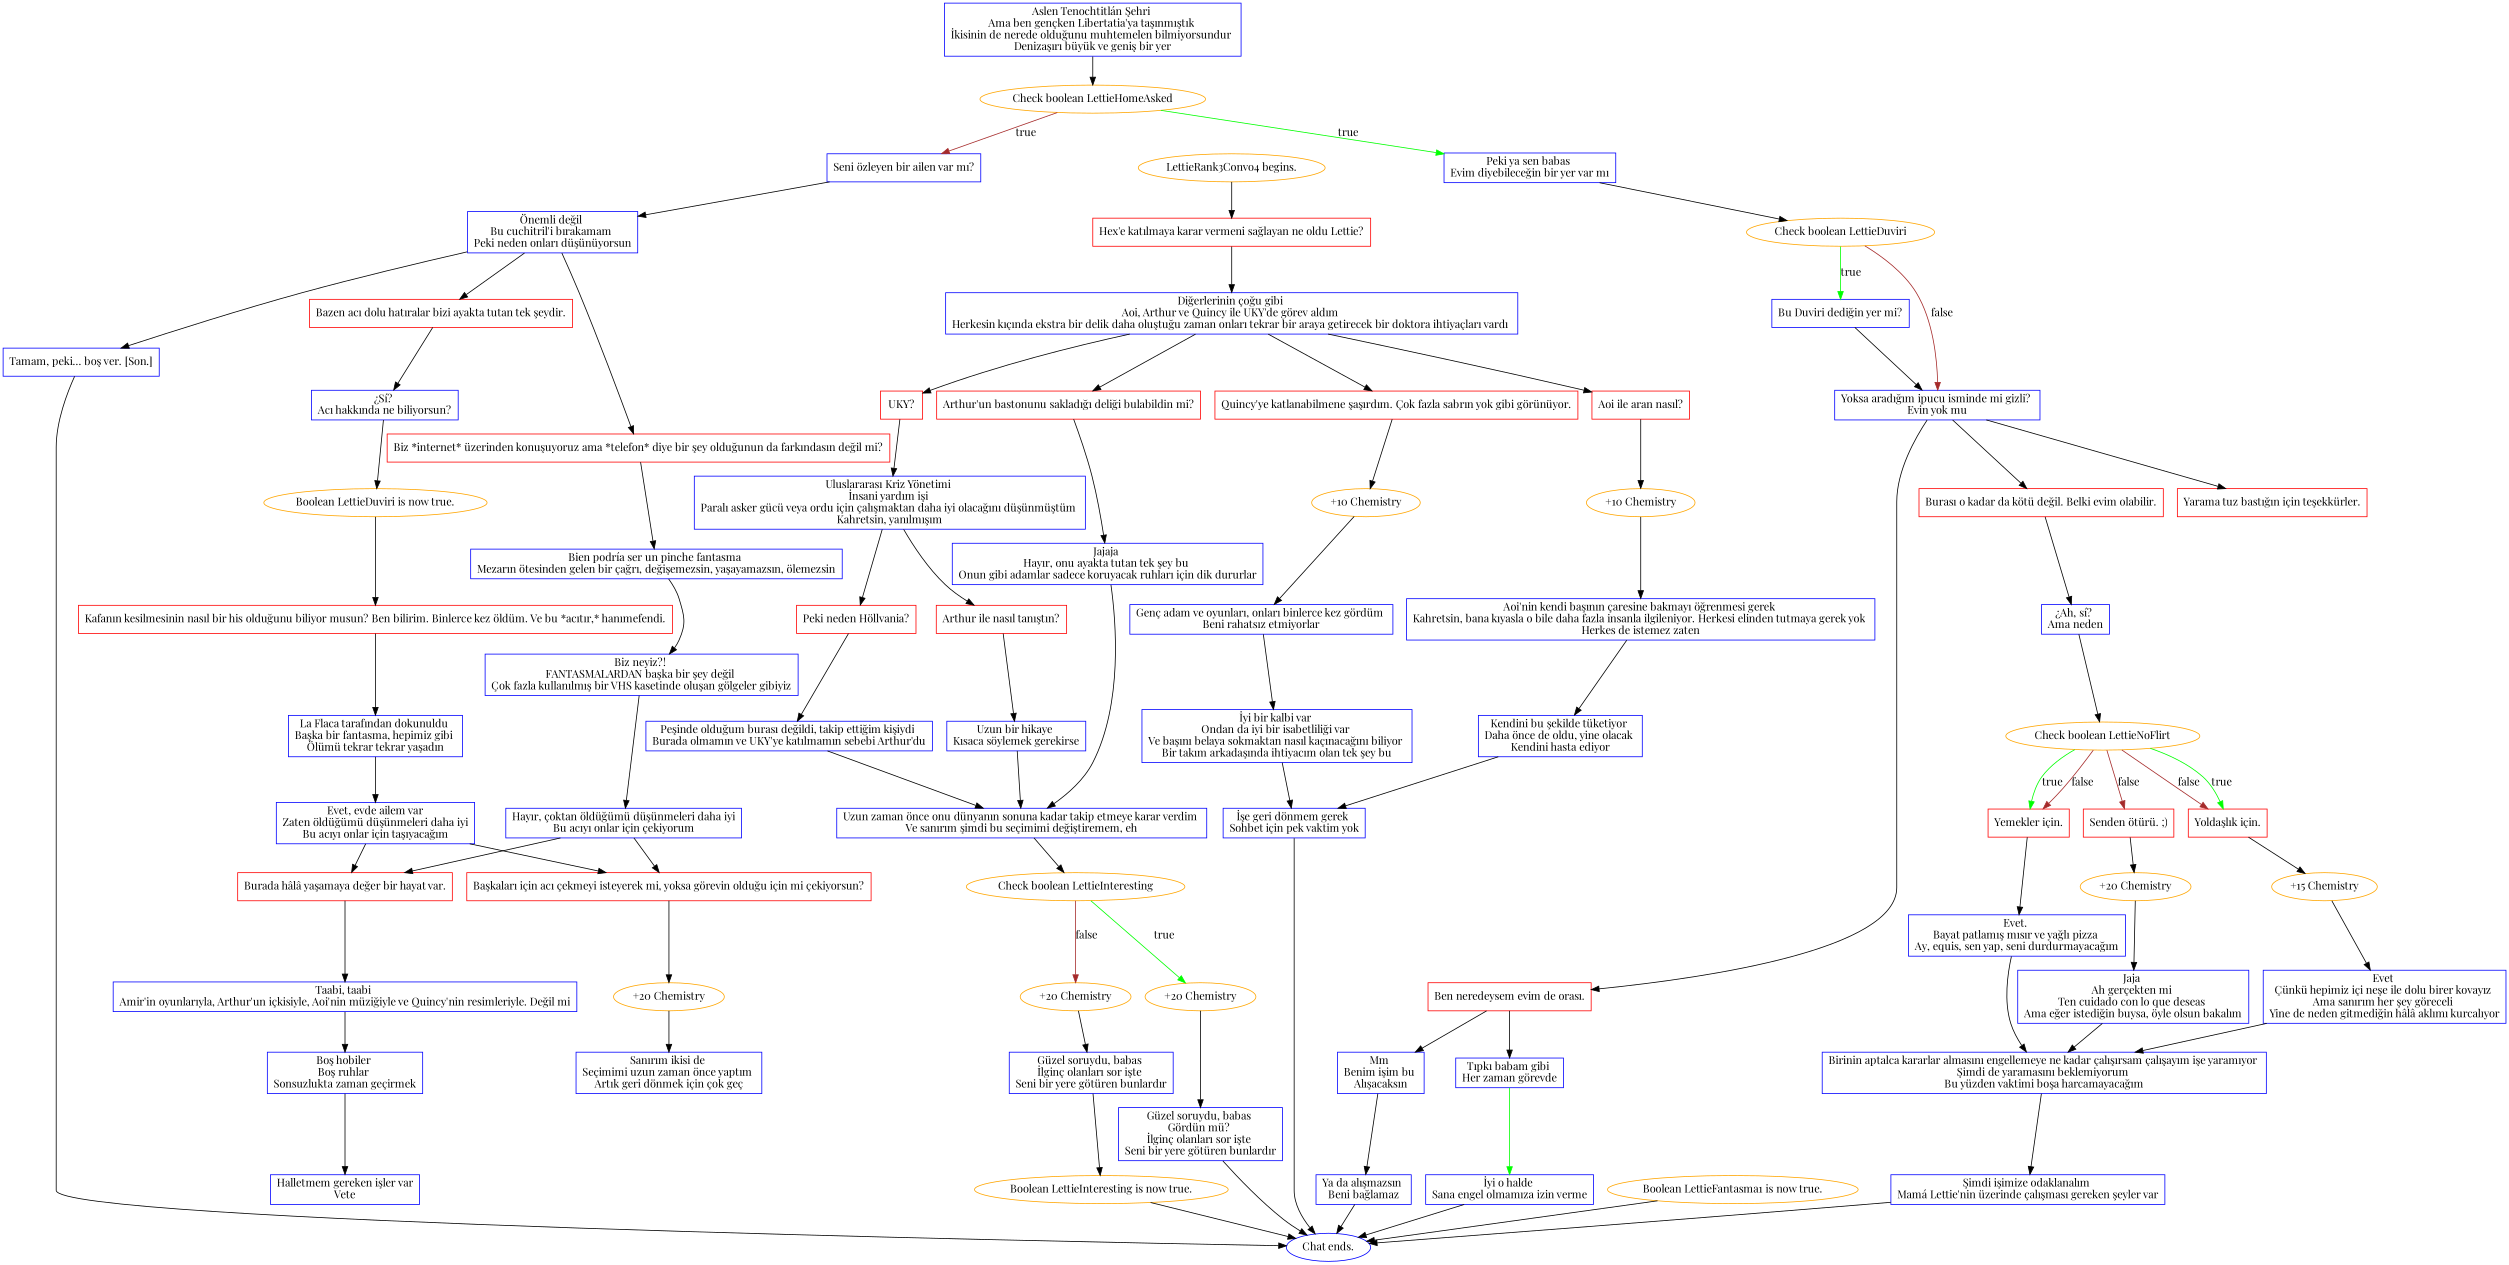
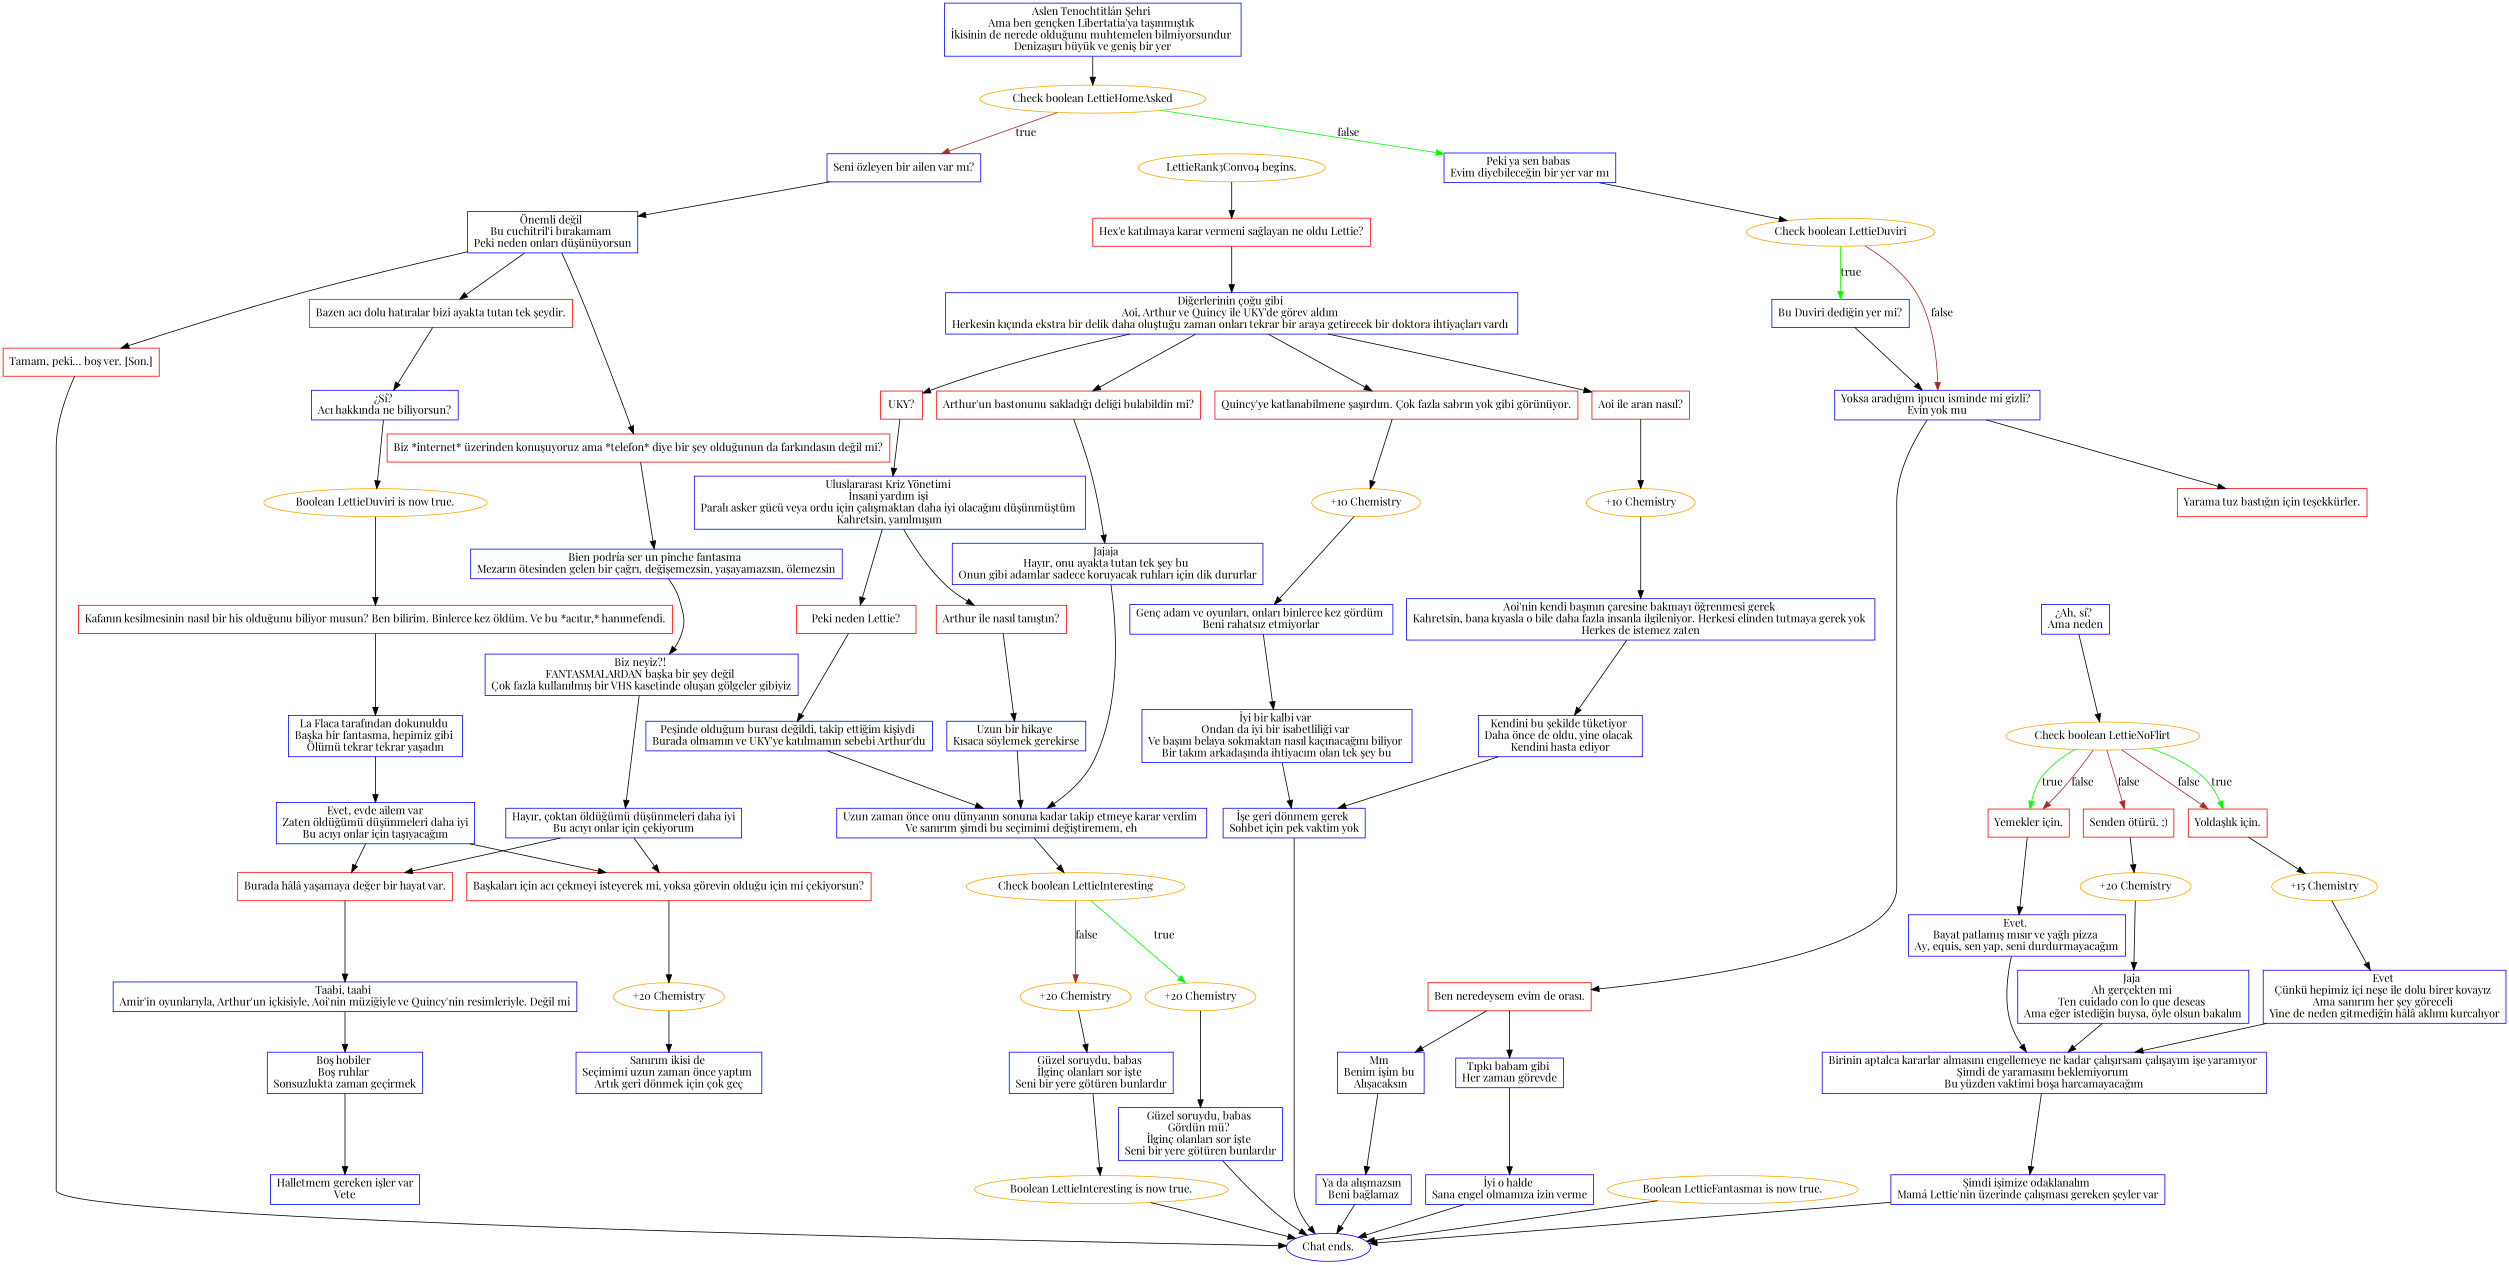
(1348, 133) -> (1348, 133)
(81, 362) -> (81, 362)
(2041, 503) -> none
(856, 619) -> (856, 619)
(1510, 1127) -> (1510, 1127)
